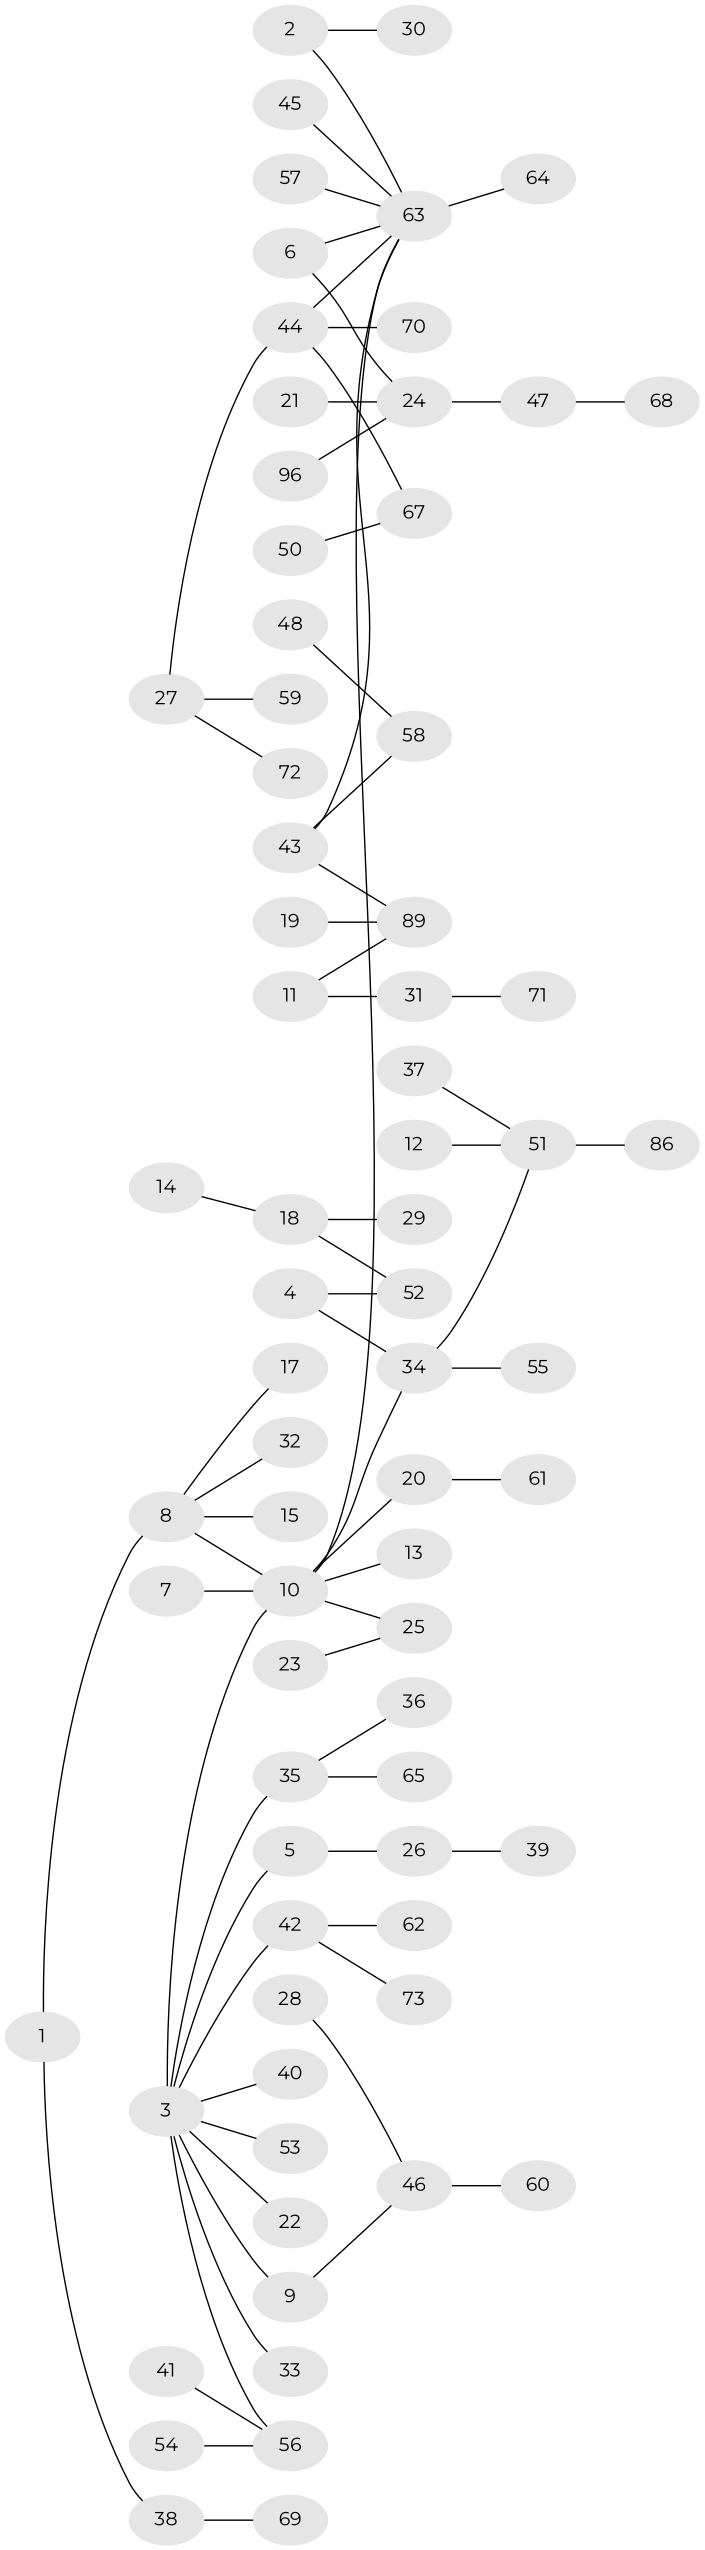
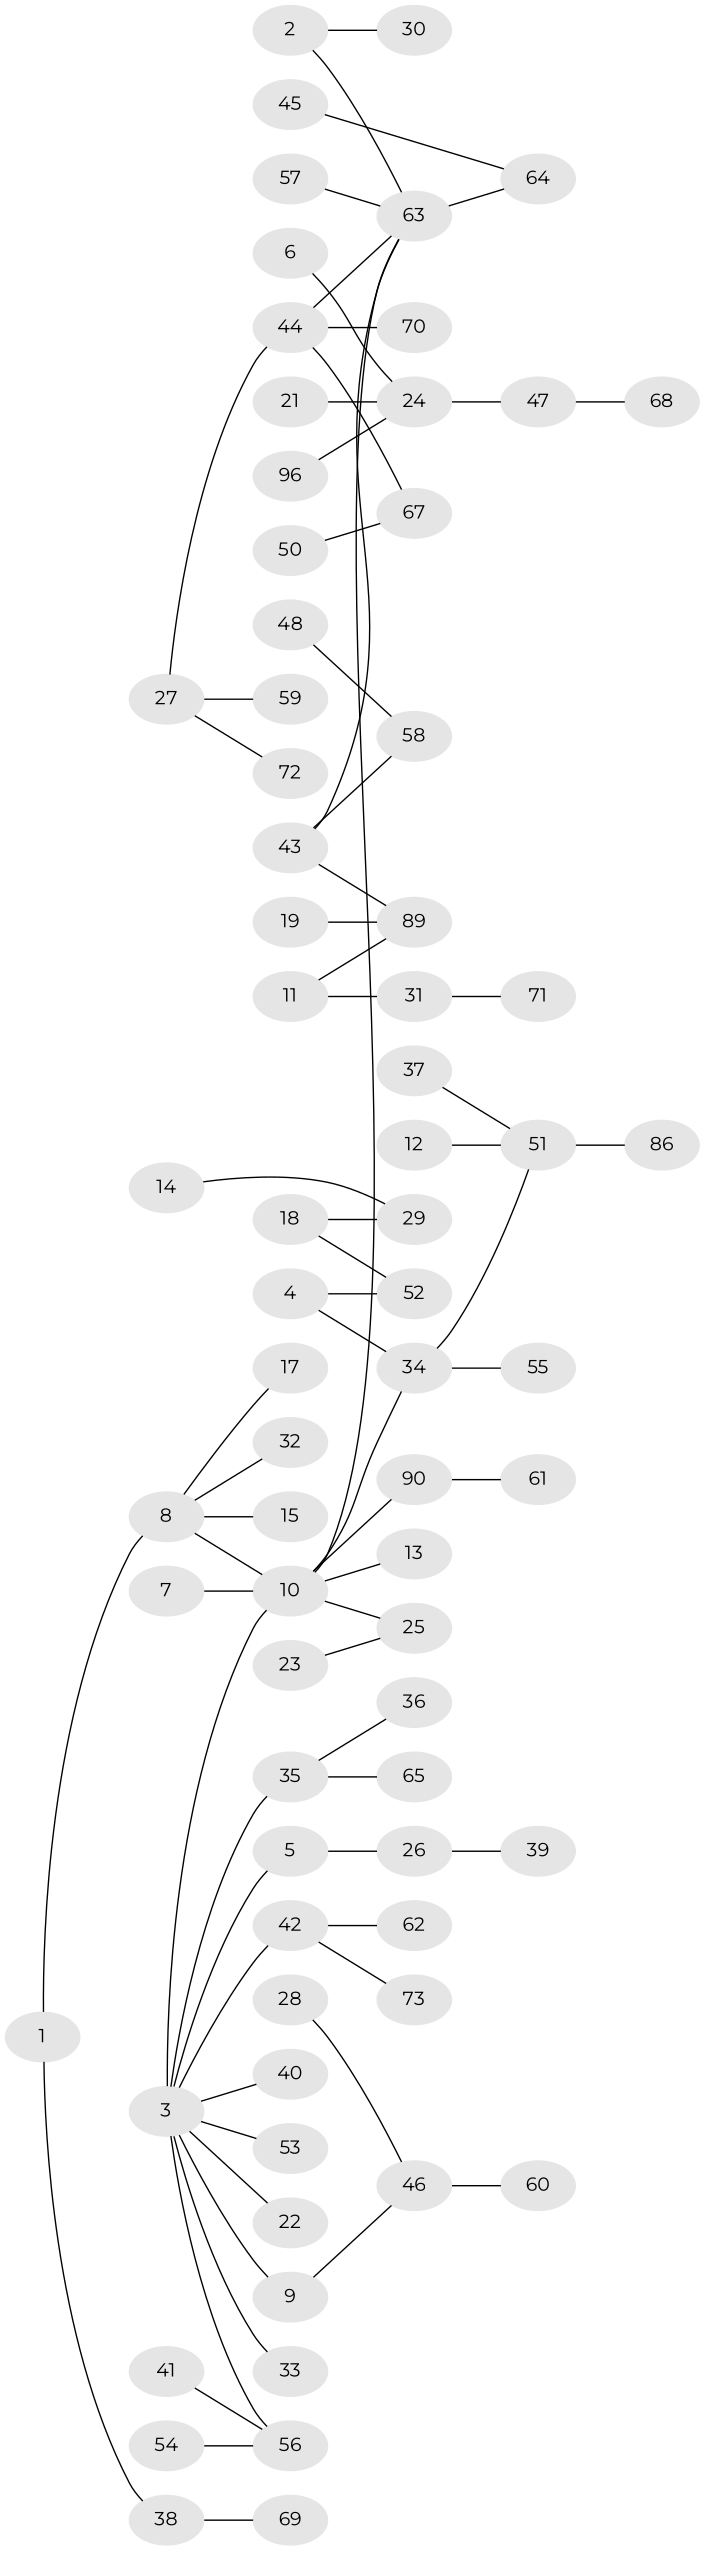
(352, 160) -> (414, 142)
(353, 235) -> none
(229, 1204) -> (296, 1178)
(414, 1480) -> (414, 1480)
